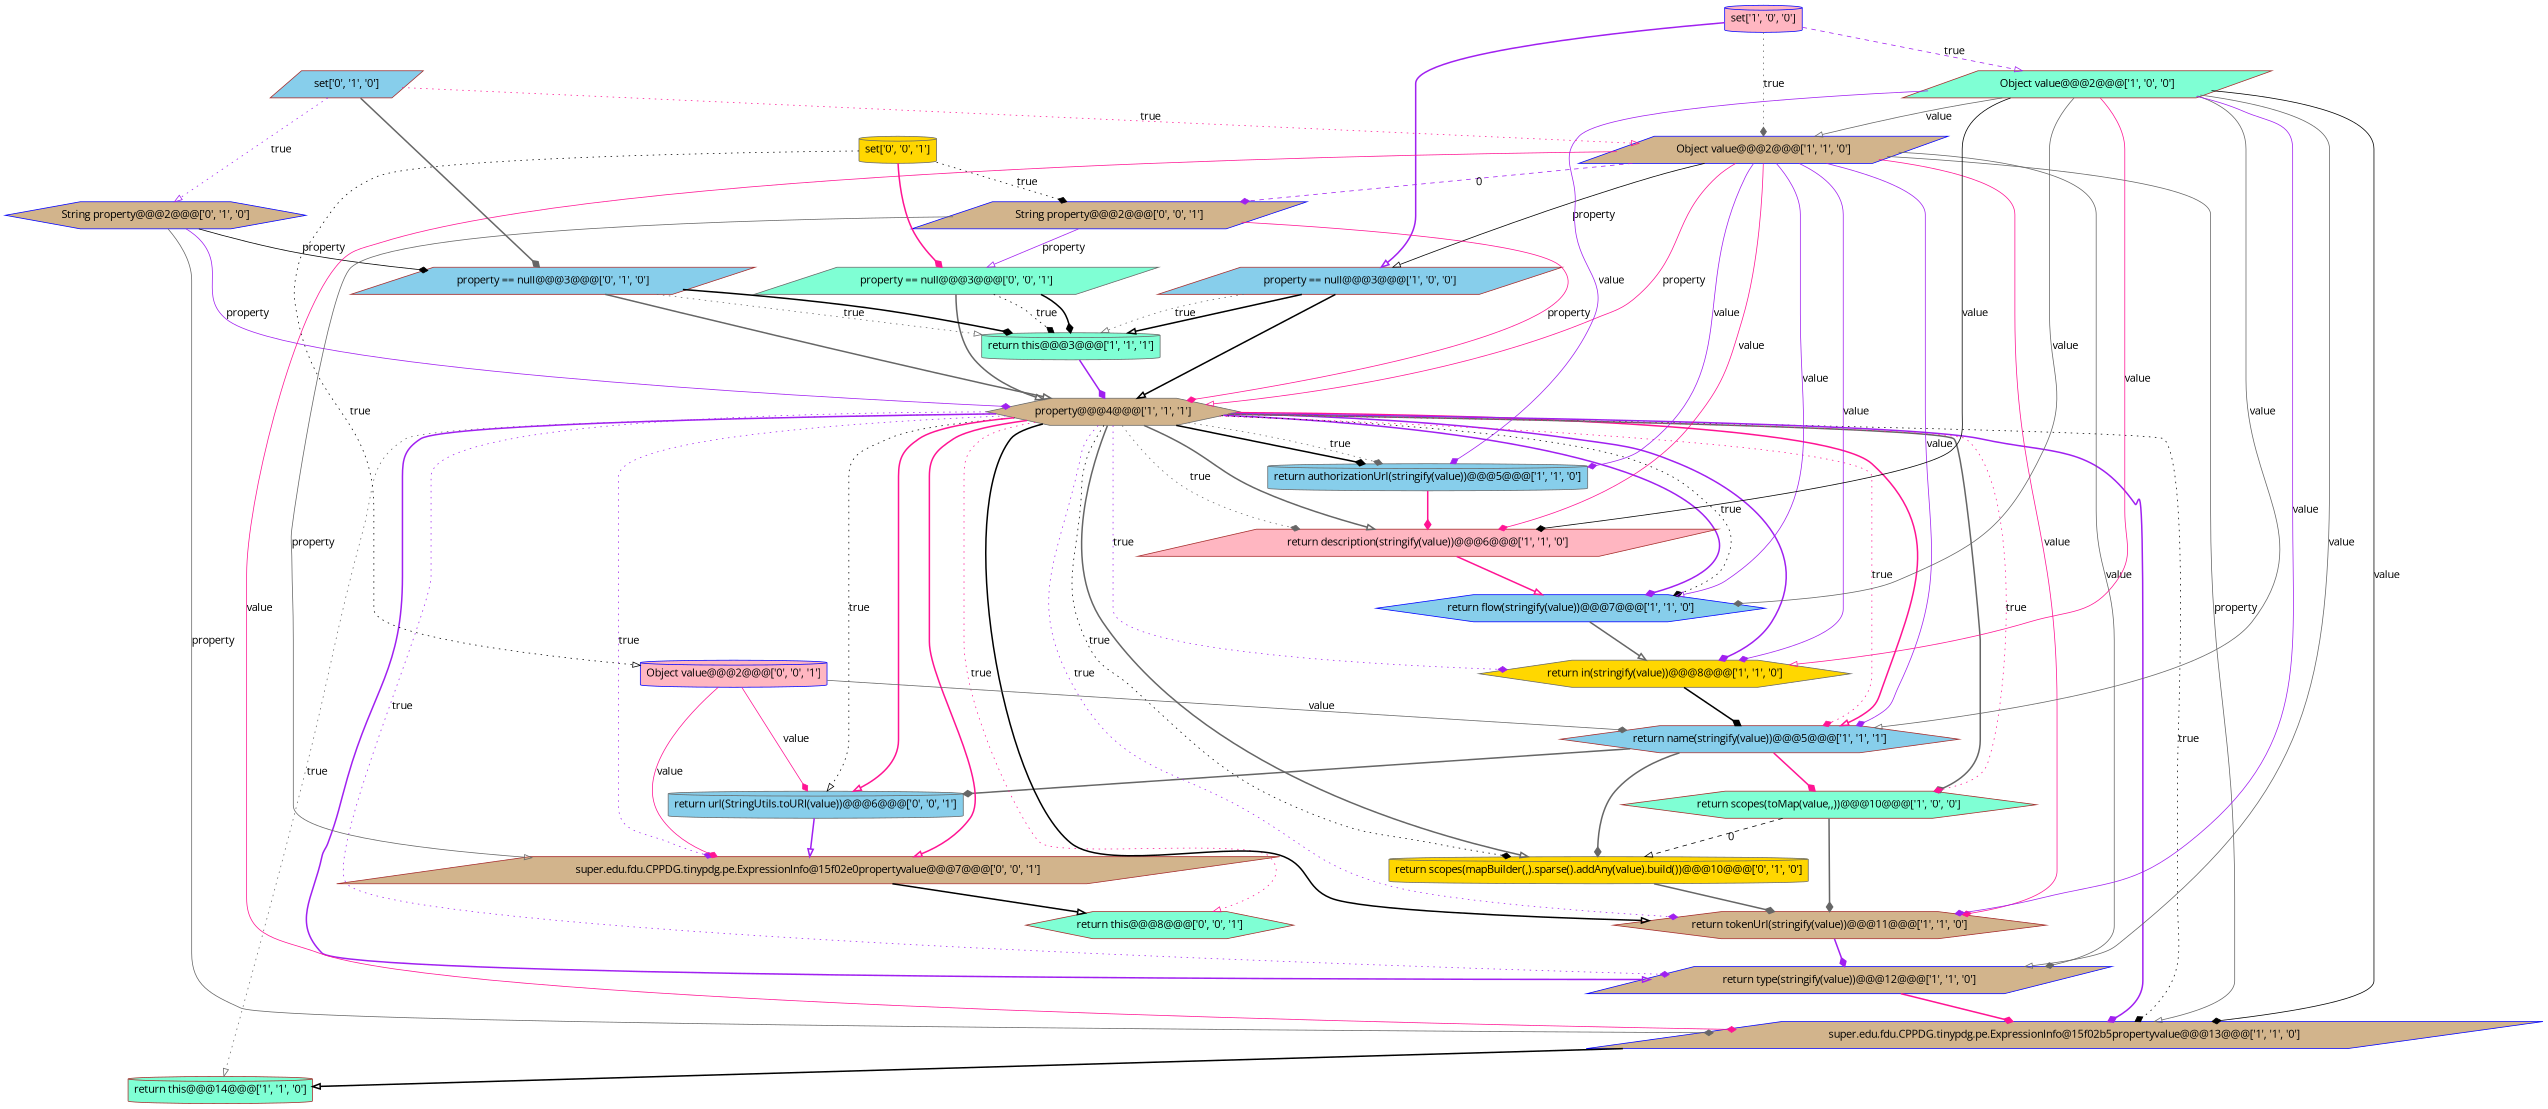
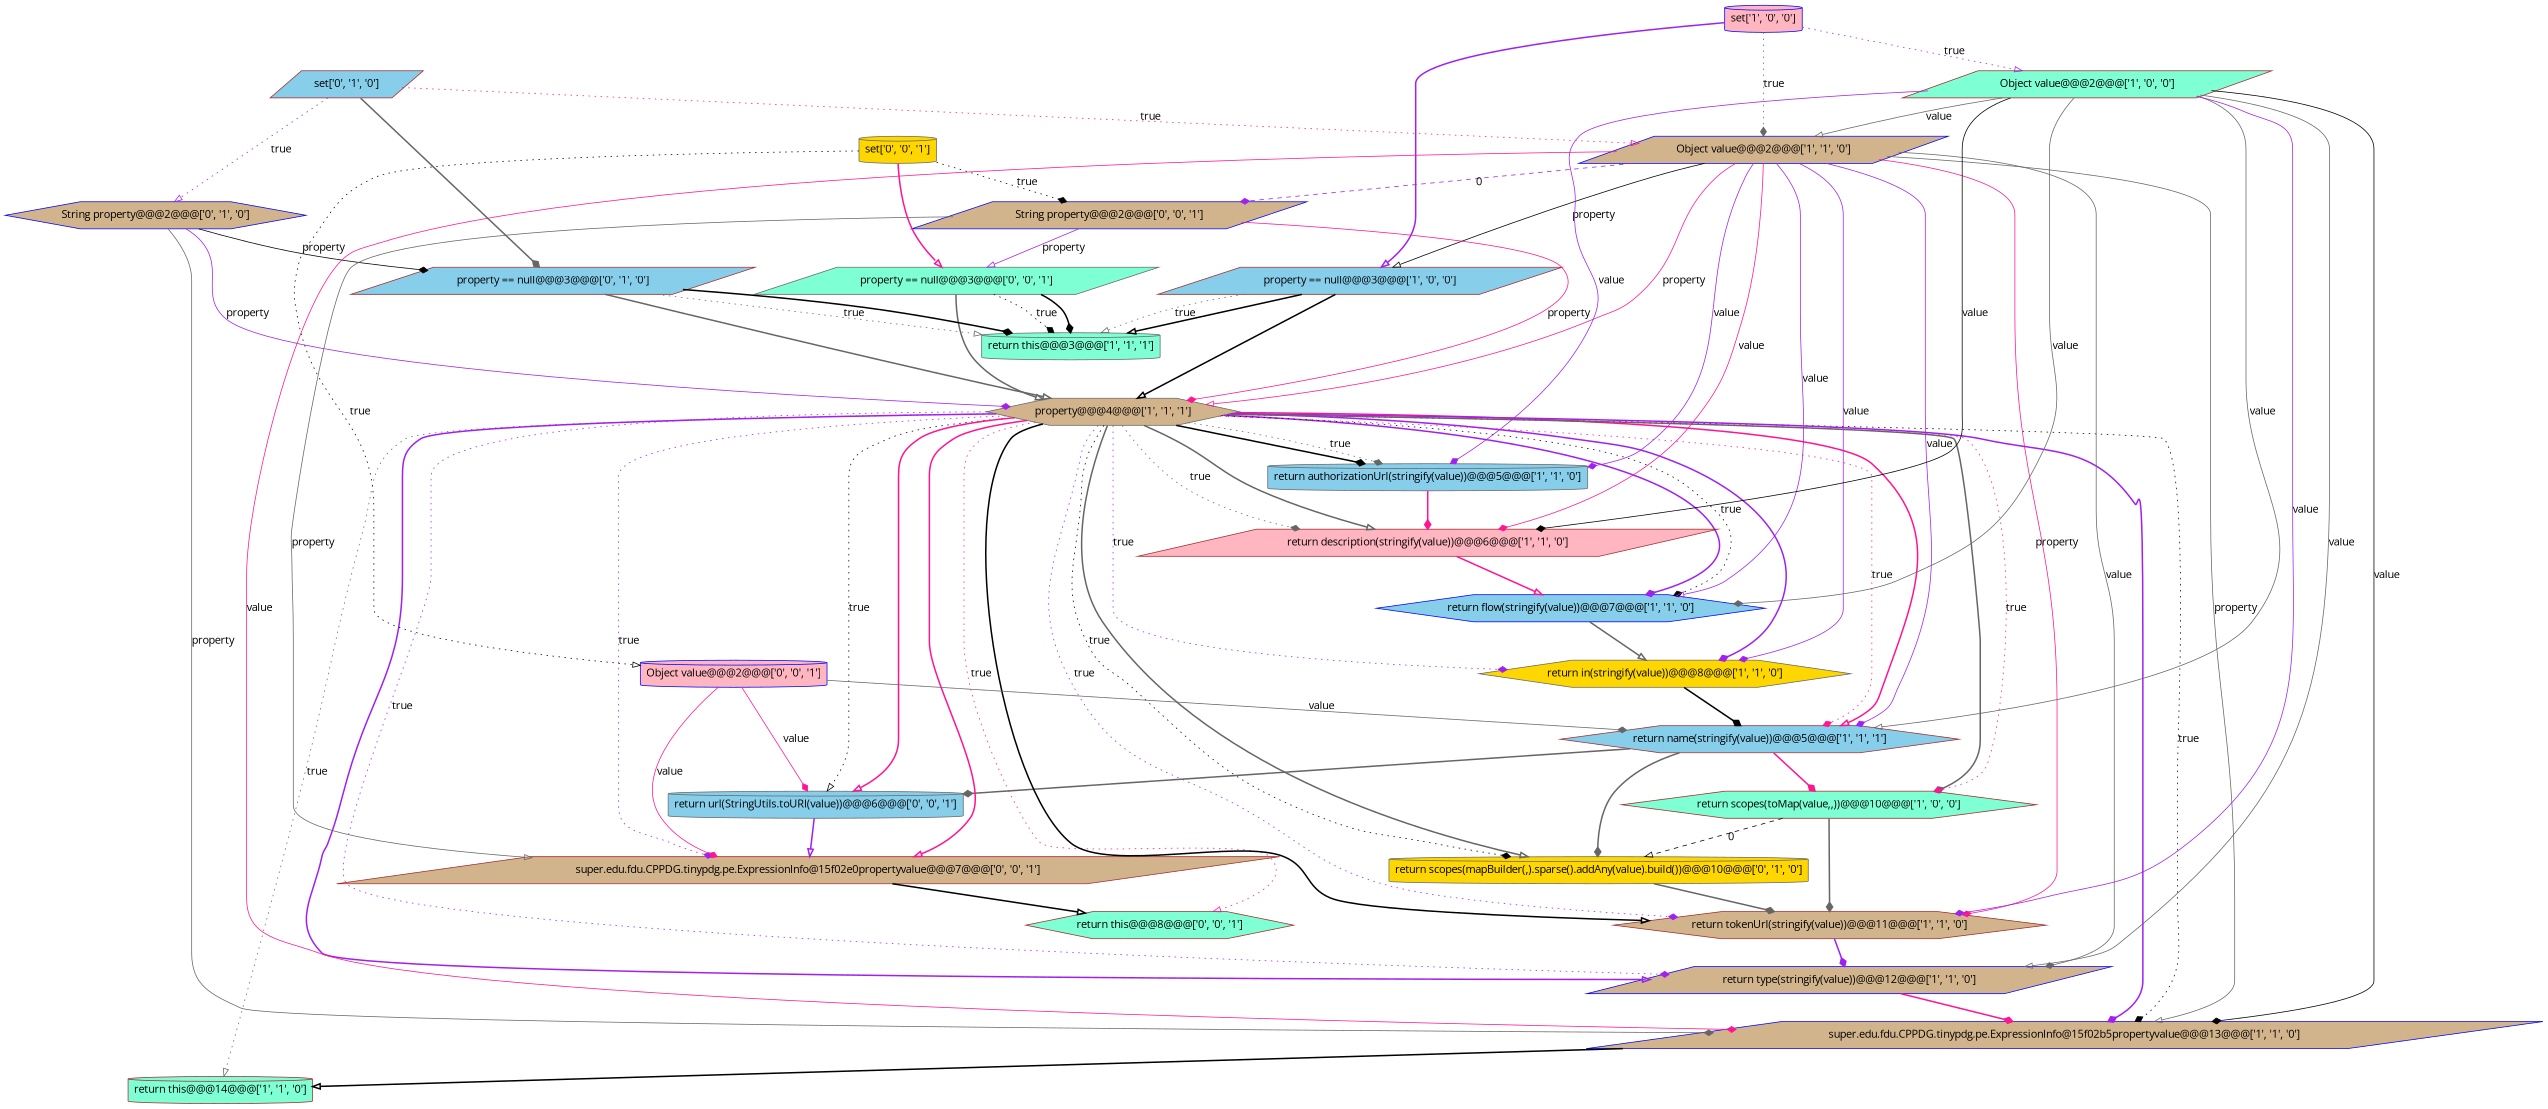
(1909, 48) -> (1909, 48)
(905, 211) -> (905, 211)
(1090, 375) -> none
(2125, 505) -> none
(2057, 543) -> (2057, 543)
